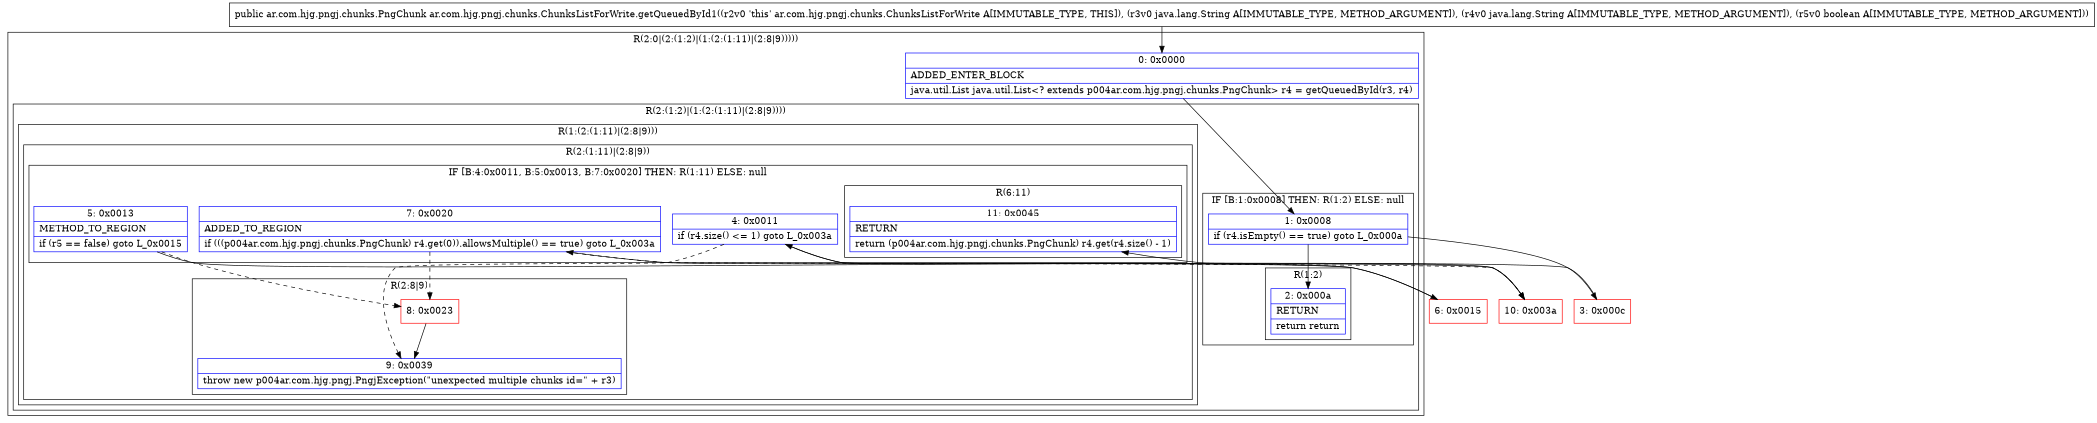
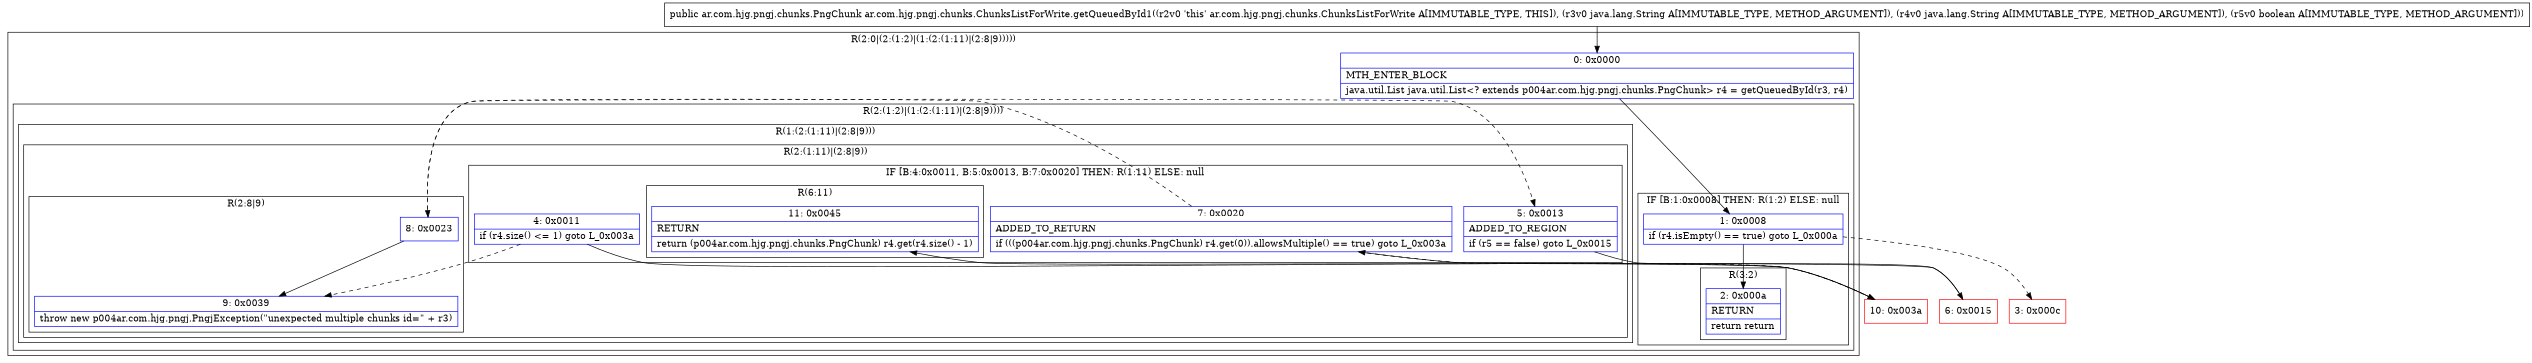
(967, 75) -> (1397, 75)
(93, 229) -> (1518, 229)
(253, 229) -> (1046, 229)
(1507, 250) -> (1942, 250)
(1200, 263) -> none
(1308, 276) -> (1743, 276)
(277, 284) -> (993, 99)
(430, 311) -> (429, 229)
